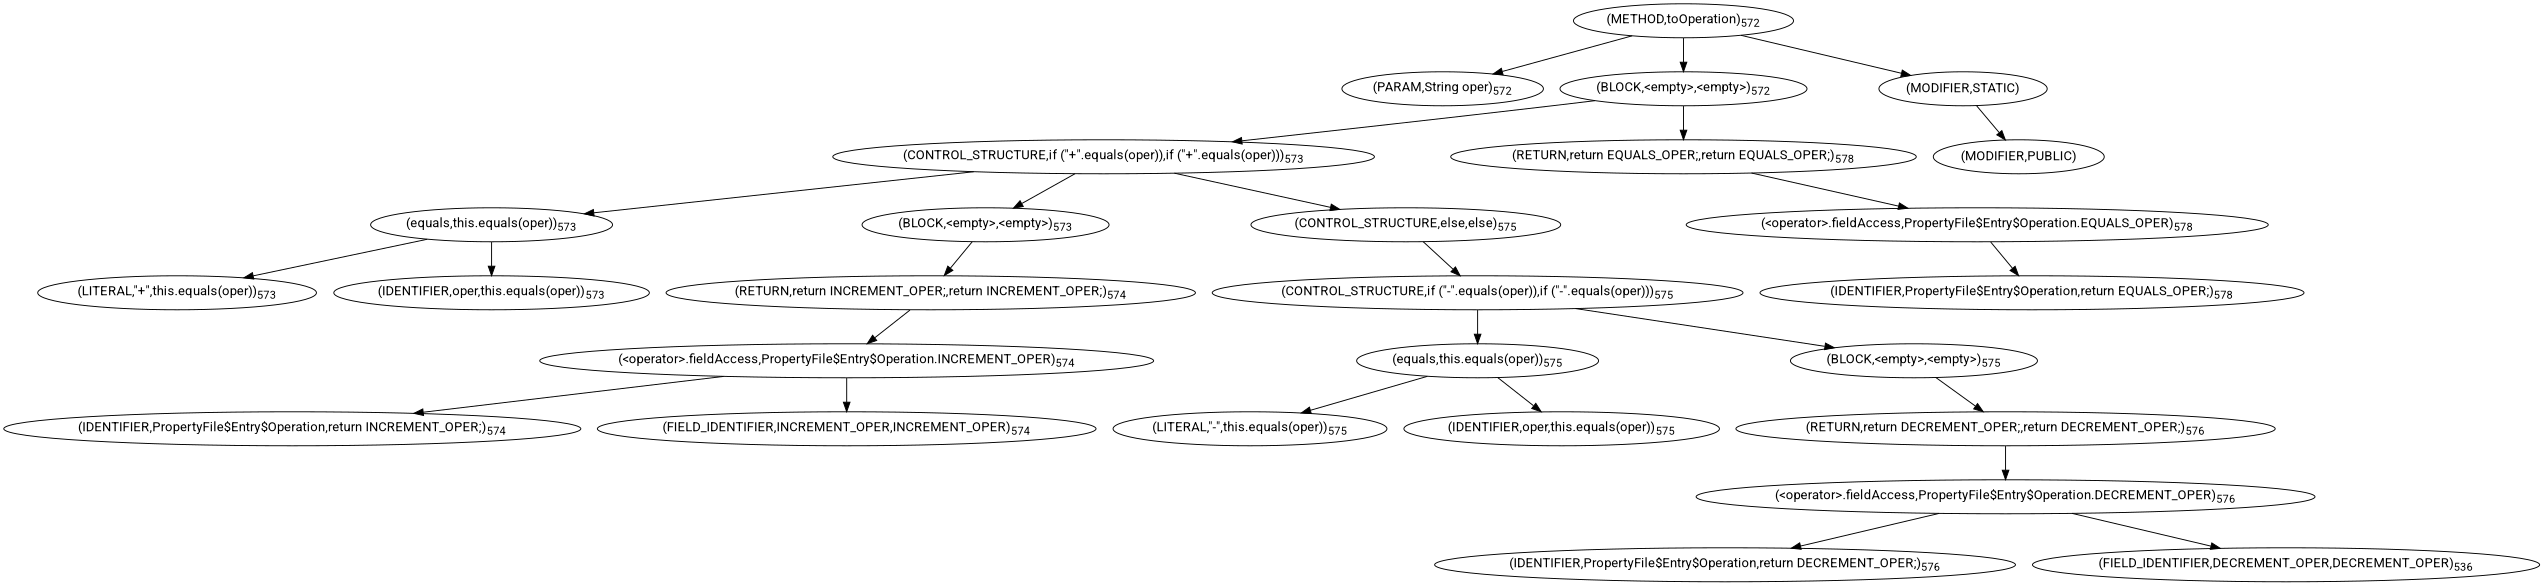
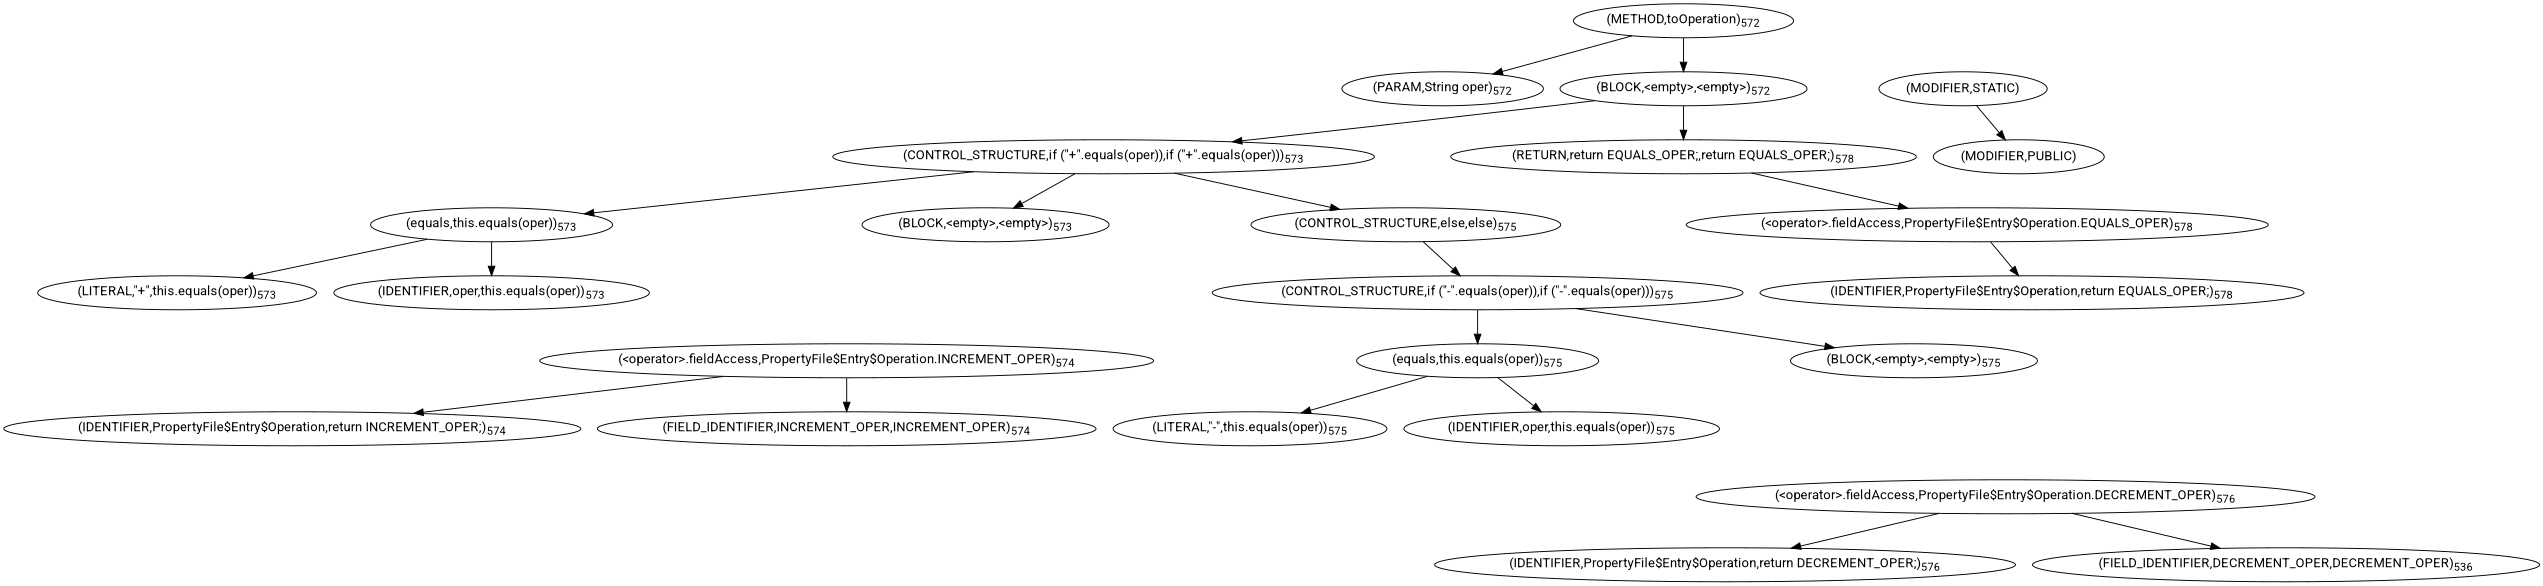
(1821, 54) -> none
(931, 293) -> none
(2006, 429) -> none
